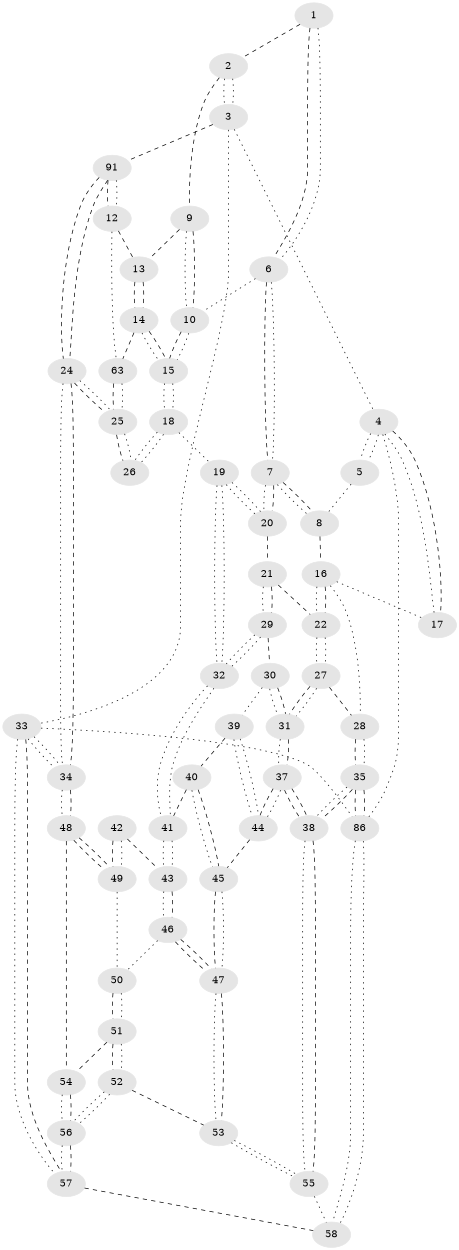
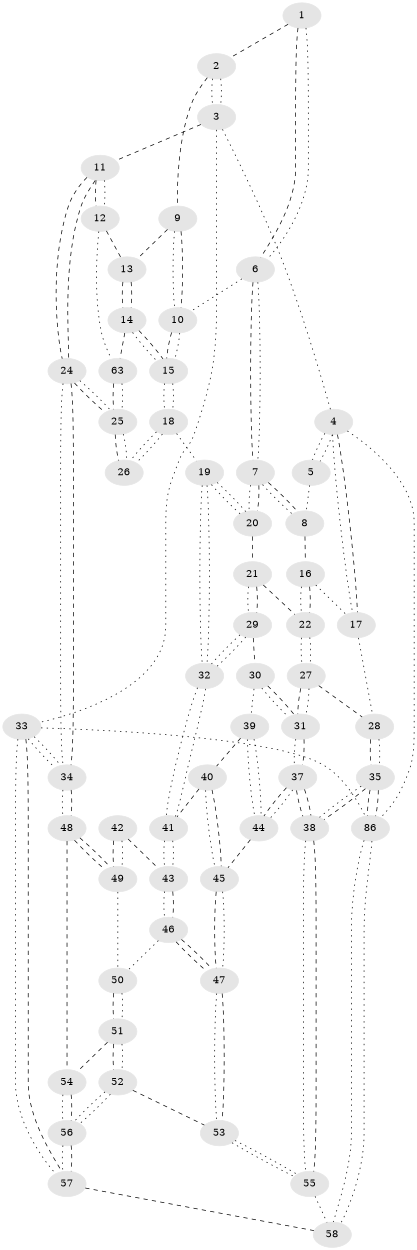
(112, 168) -> (100, 168)
(355, 647) -> (365, 676)
